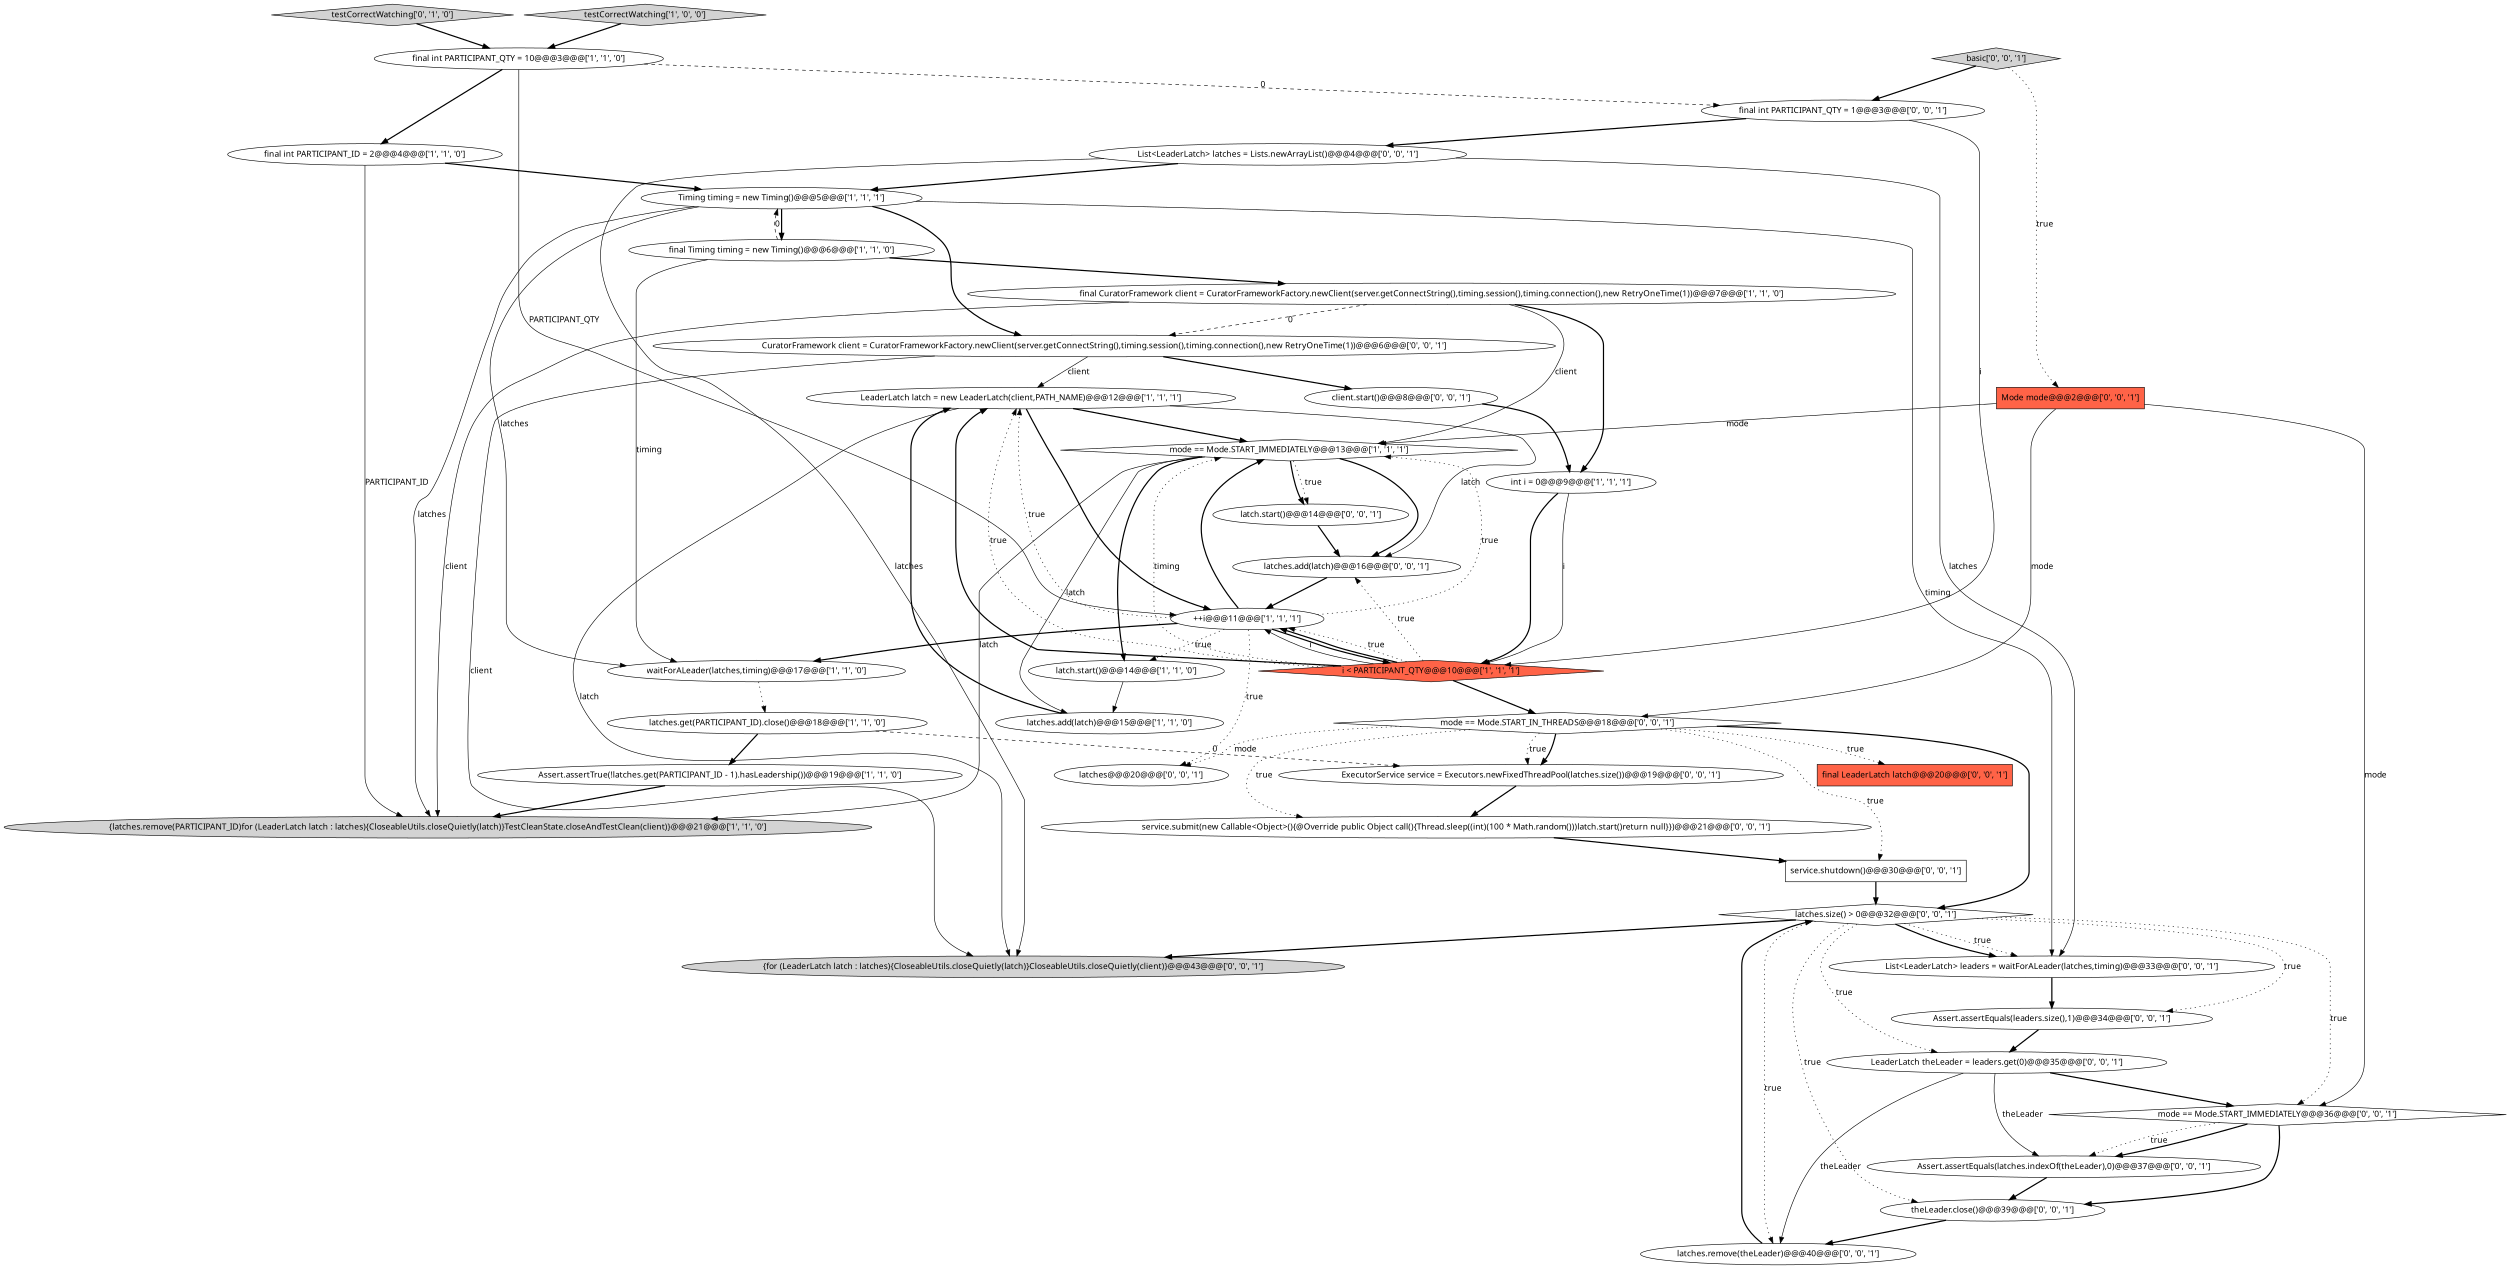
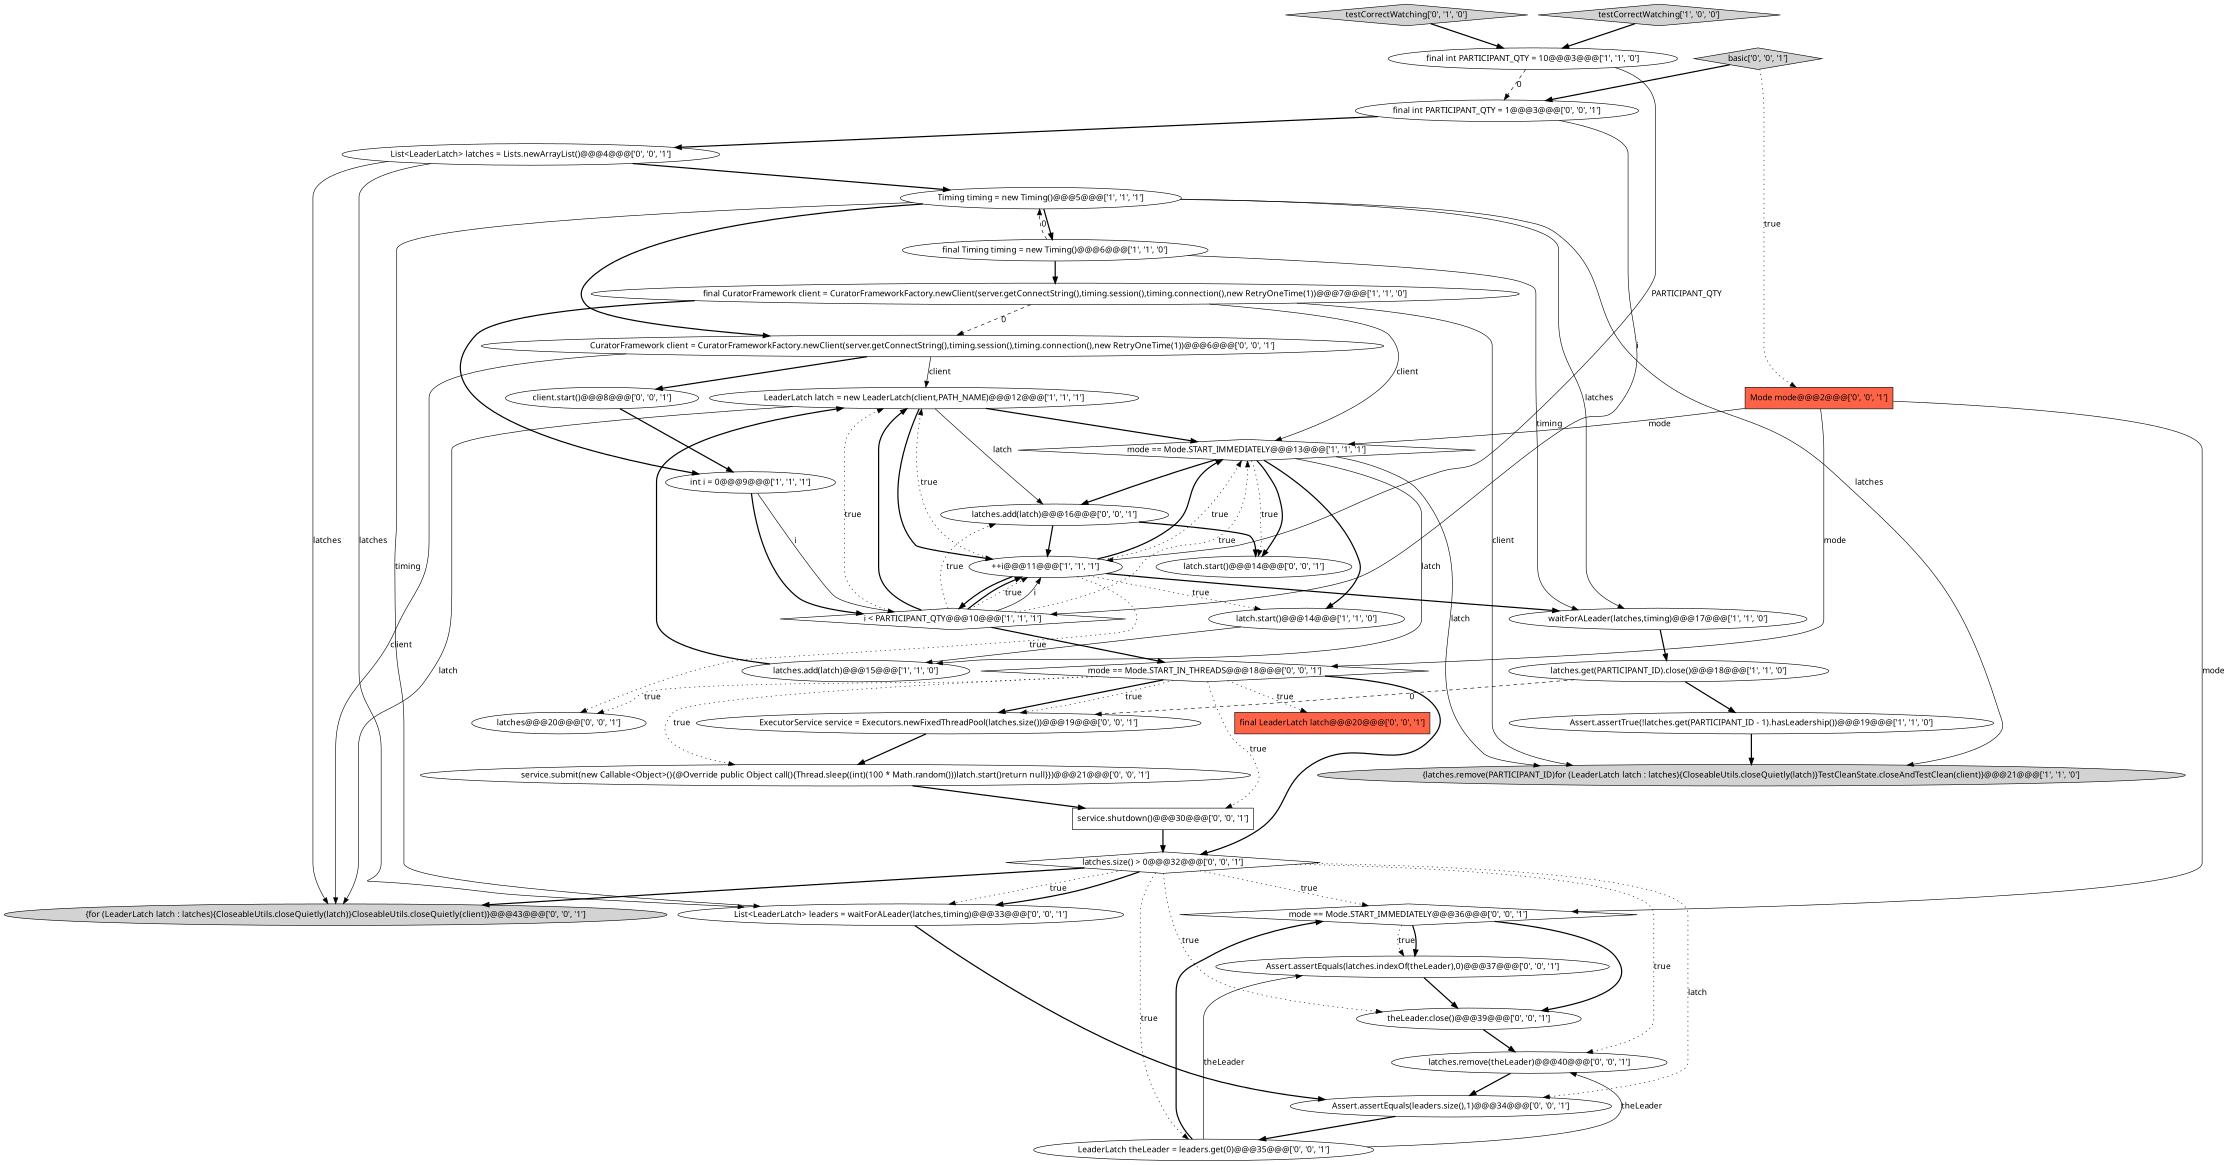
(365, 154) -> none
(1327, 538) -> (1202, 528)
(1167, 567) -> (1227, 541)
(1431, 671) -> (953, 619)
(761, 694) -> (1663, 642)
(1246, 749) -> (653, 697)
(2293, 967) -> (1698, 993)
(1742, 1067) -> (1493, 1083)
